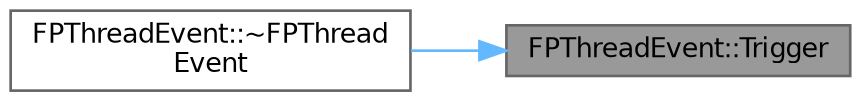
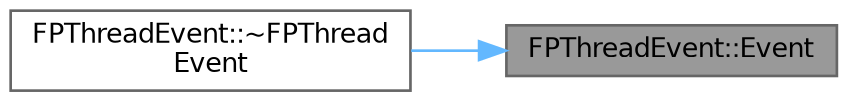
(678, 51) -> (672, 51)
